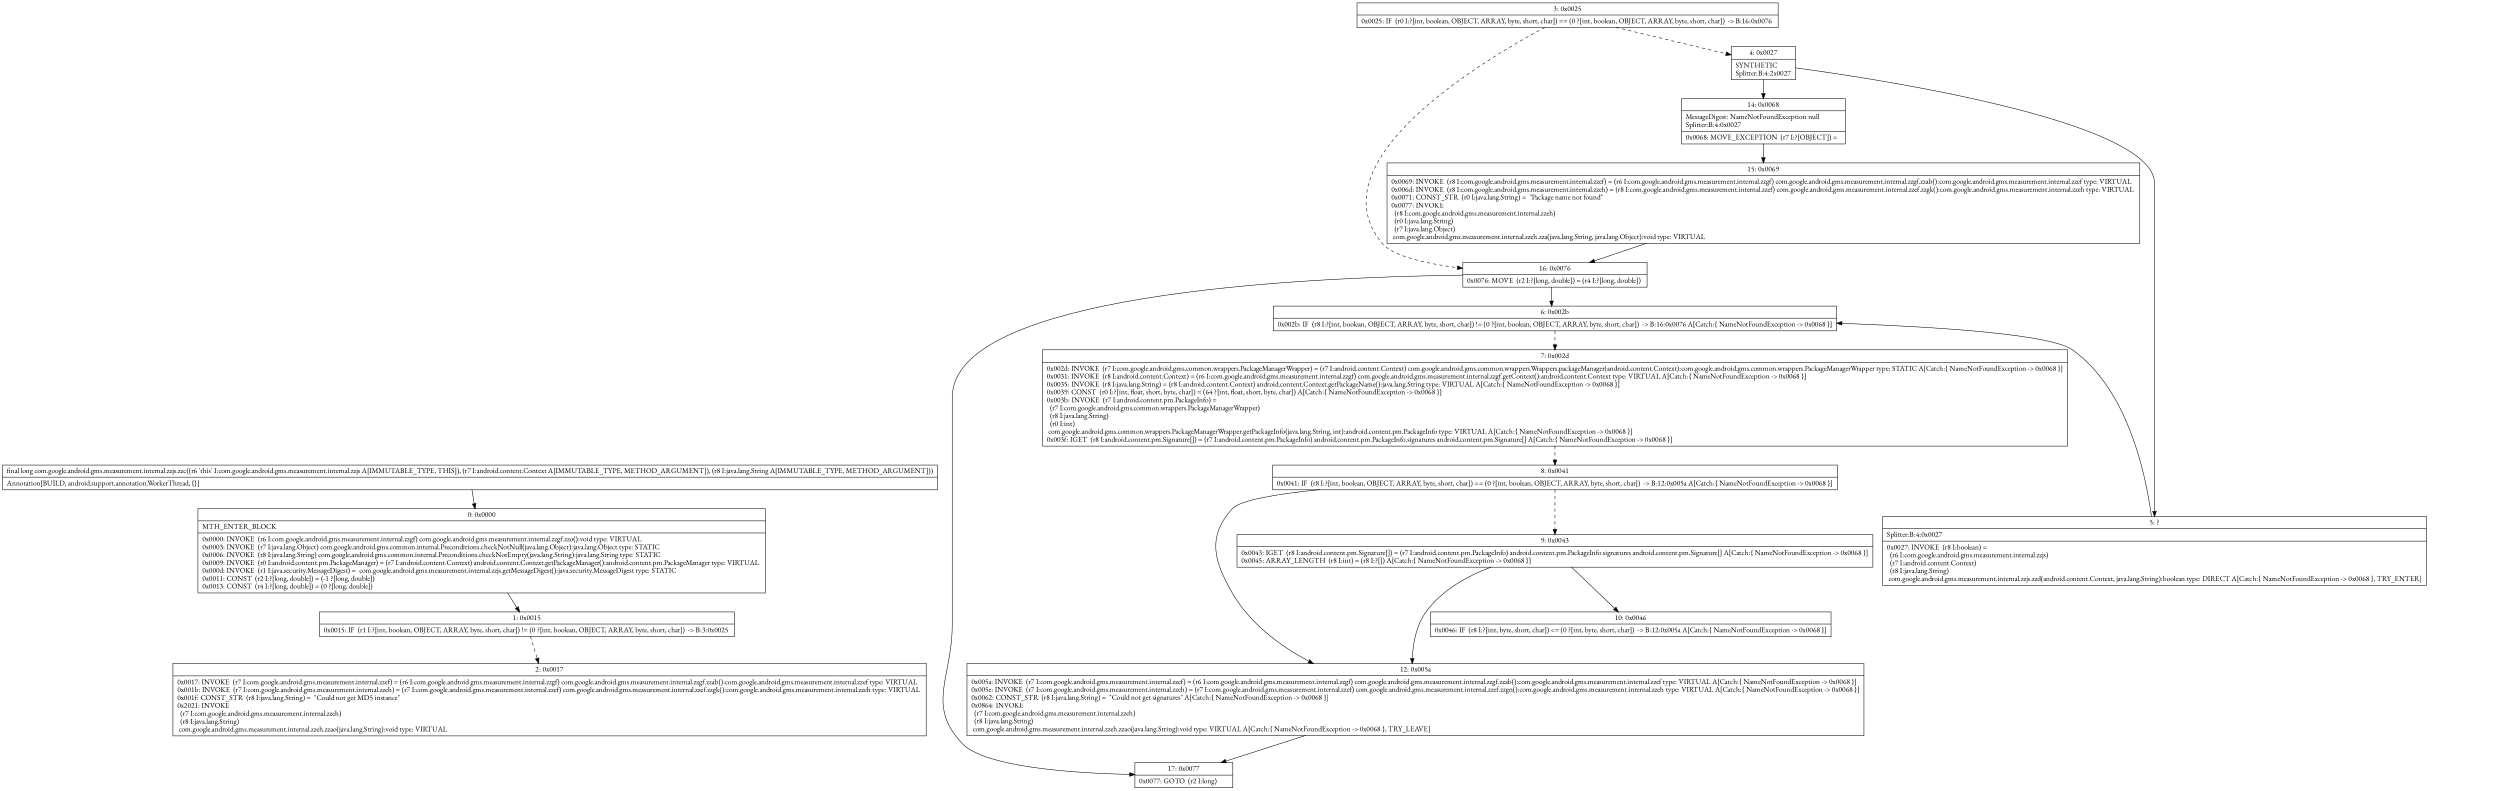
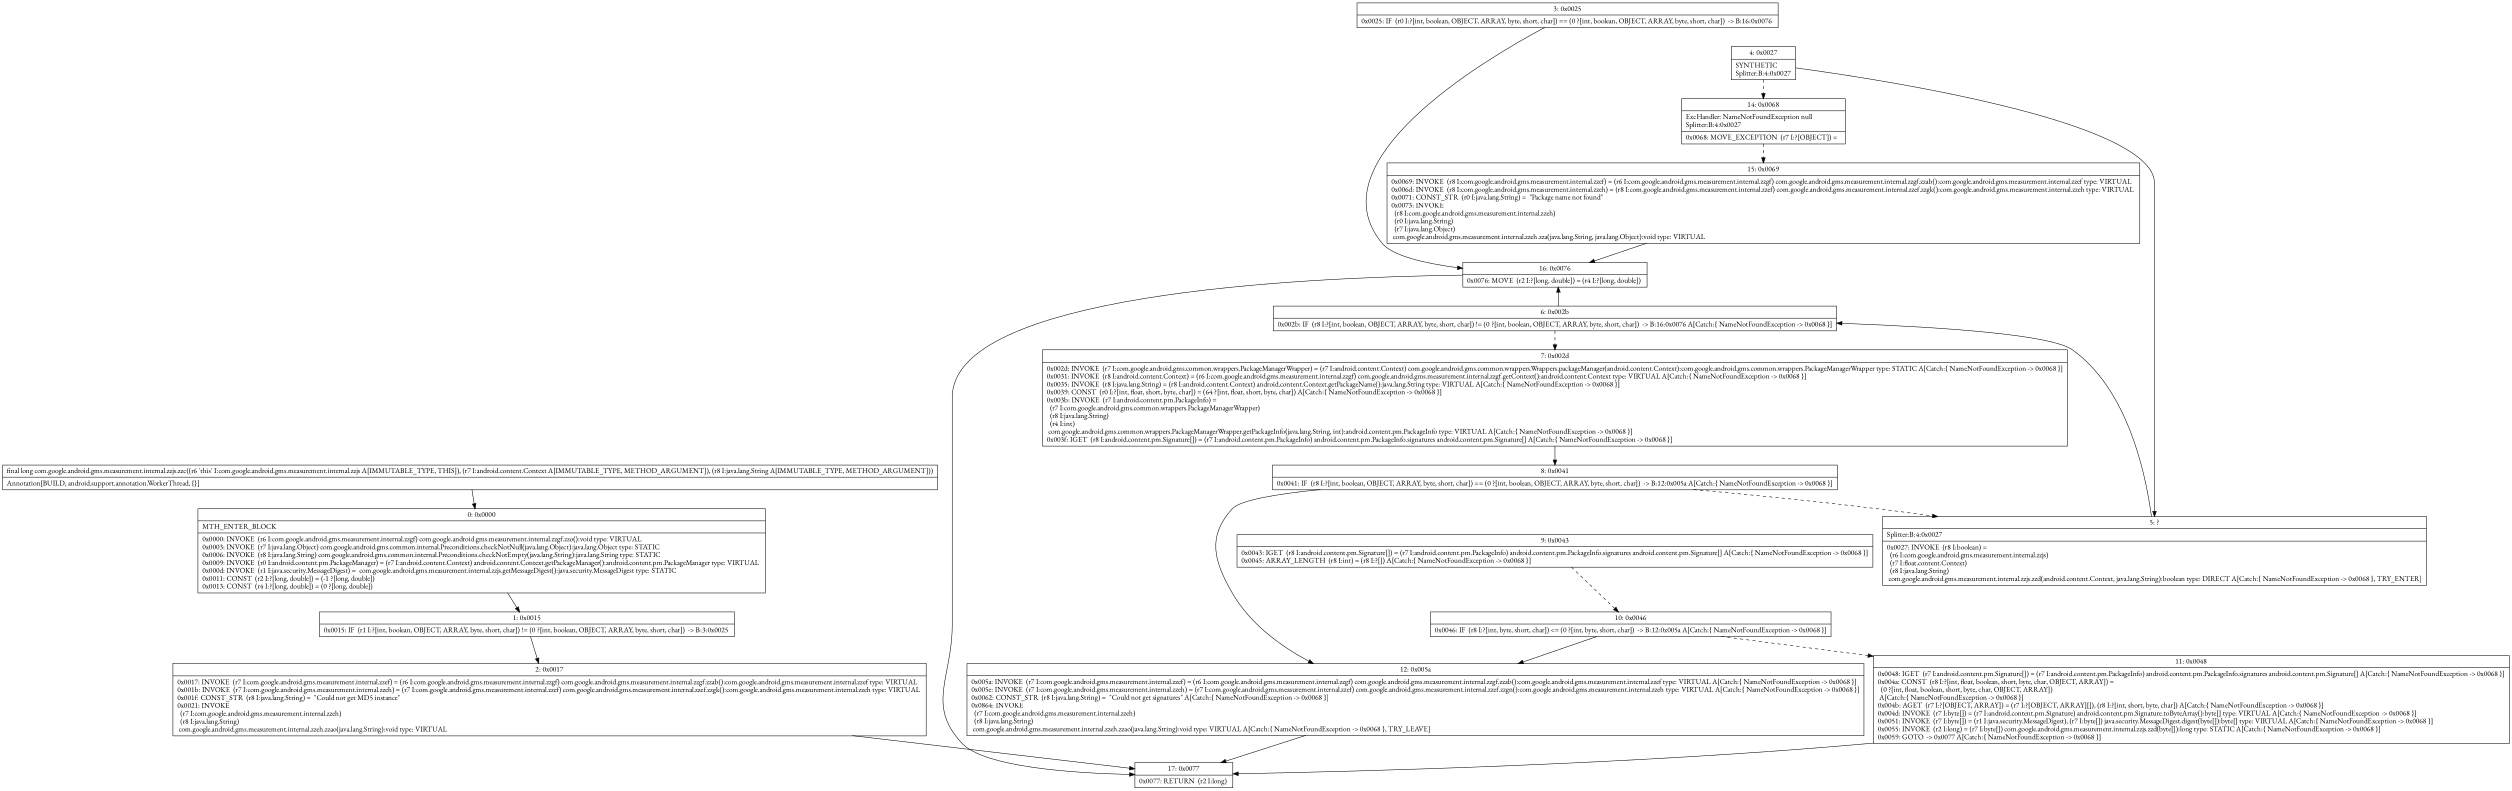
(1671, 41) -> none
(1763, 73) -> (1763, 73)
(1763, 87) -> (1763, 87)
(1753, 117) -> (1749, 117)
(1392, 142) -> (1392, 142)
(1763, 151) -> (1763, 151)
(1419, 205) -> (1419, 205)
(1551, 294) -> (1558, 299)
(1061, 424) -> (1061, 424)
(1555, 453) -> (1555, 453)
(1555, 509) -> (1813, 501)
(1932, 563) -> (1927, 563)
(1593, 588) -> (1593, 588)
(1436, 600) -> (1560, 649)
(534, 647) -> (534, 647)
none -> (2191, 700)
(205, 706) -> (205, 706)
none -> (991, 752)
(1179, 781) -> (1184, 781)
